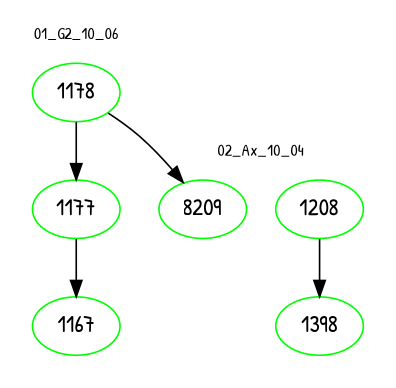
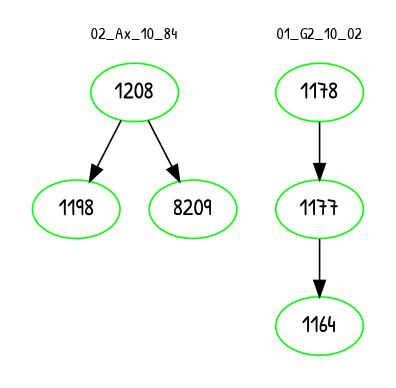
(76, 35) -> (320, 35)
(156, 152) -> (160, 144)
(261, 152) -> (135, 35)
(76, 326) -> (320, 326)
(320, 326) -> (76, 209)
